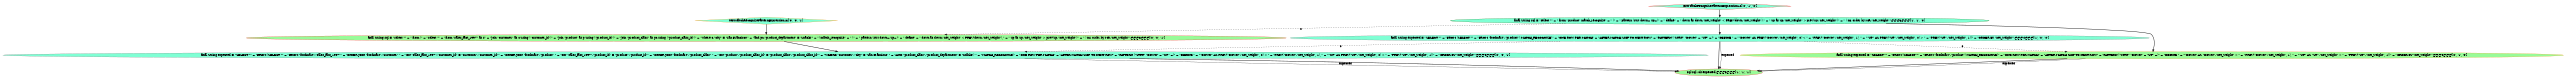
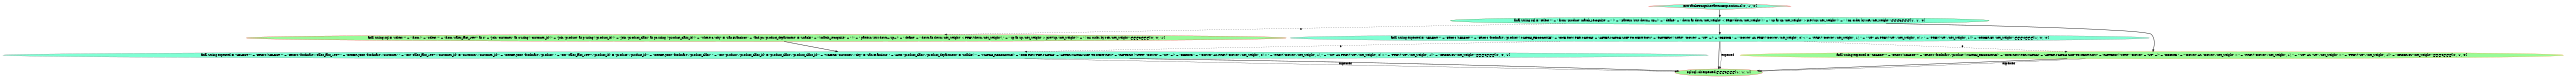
(766, 21) -> none
